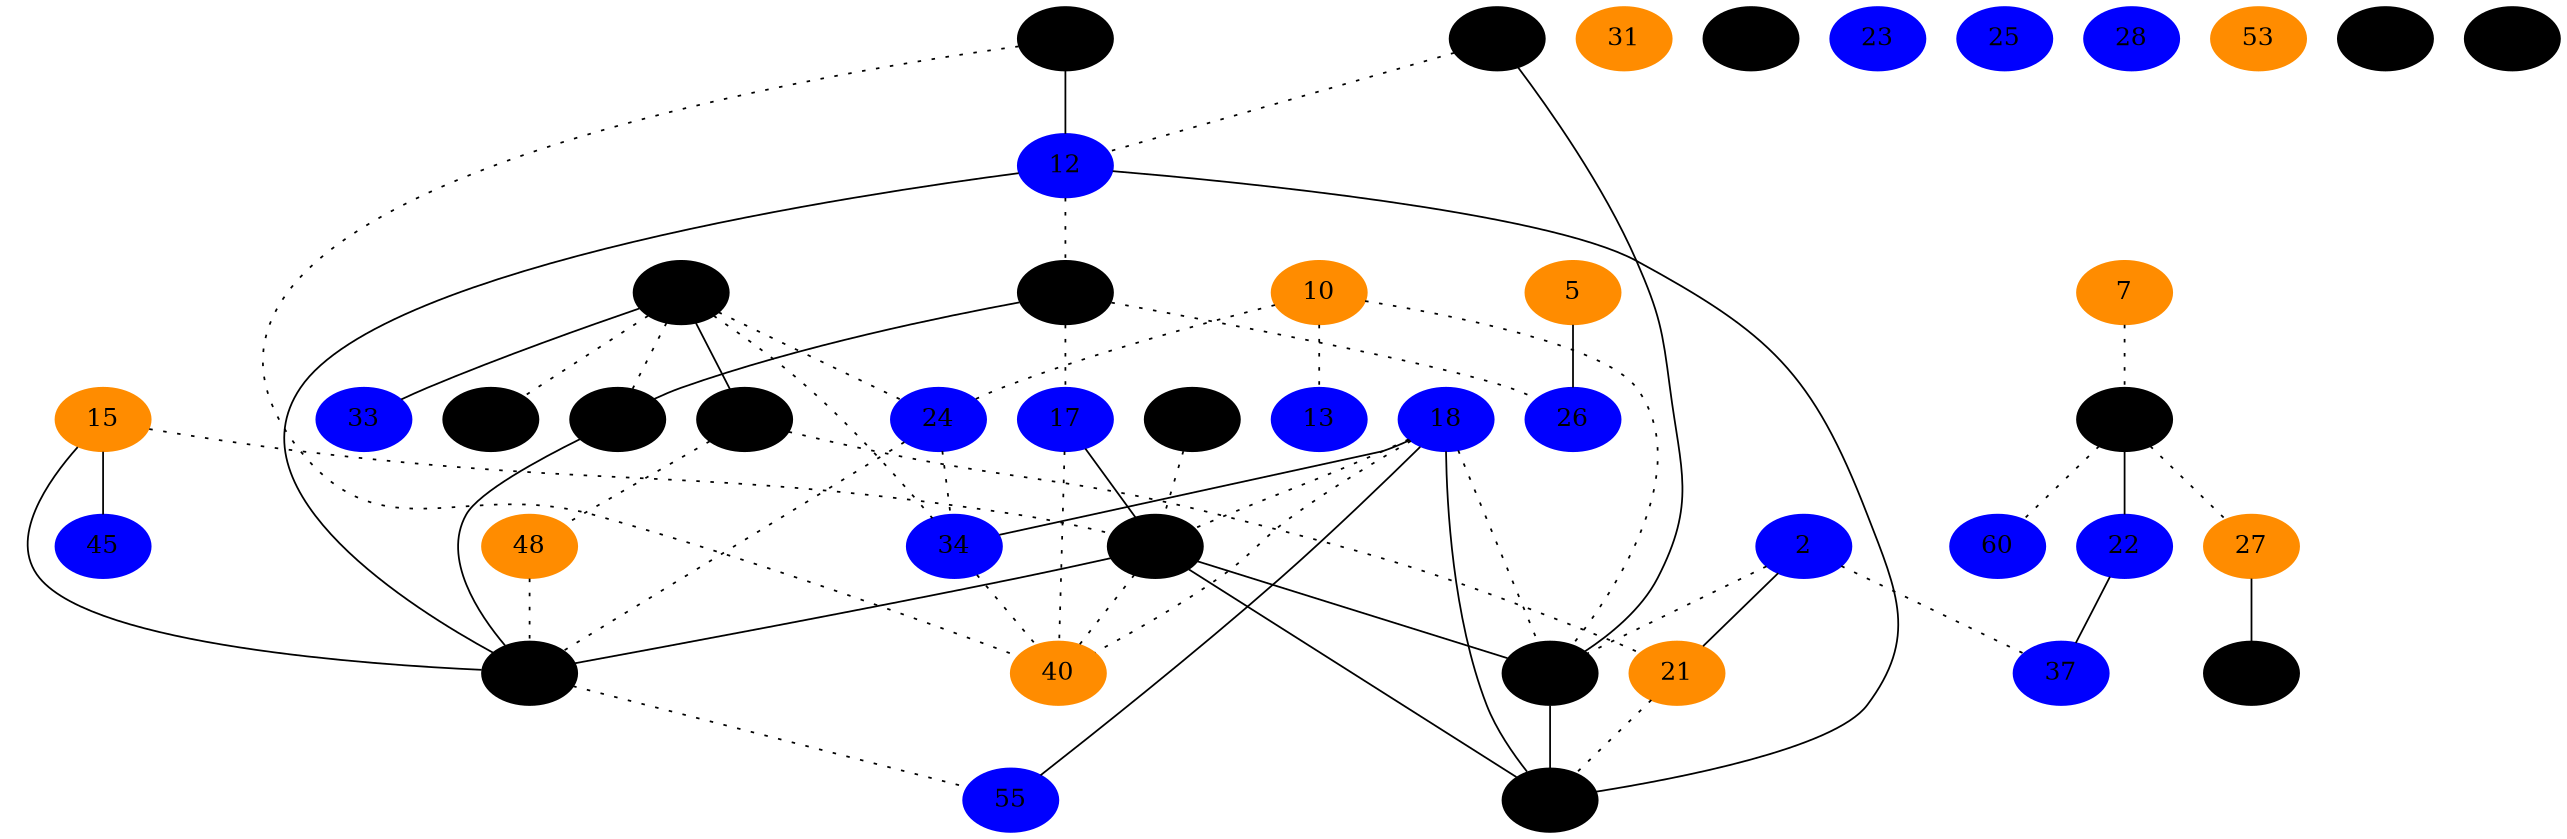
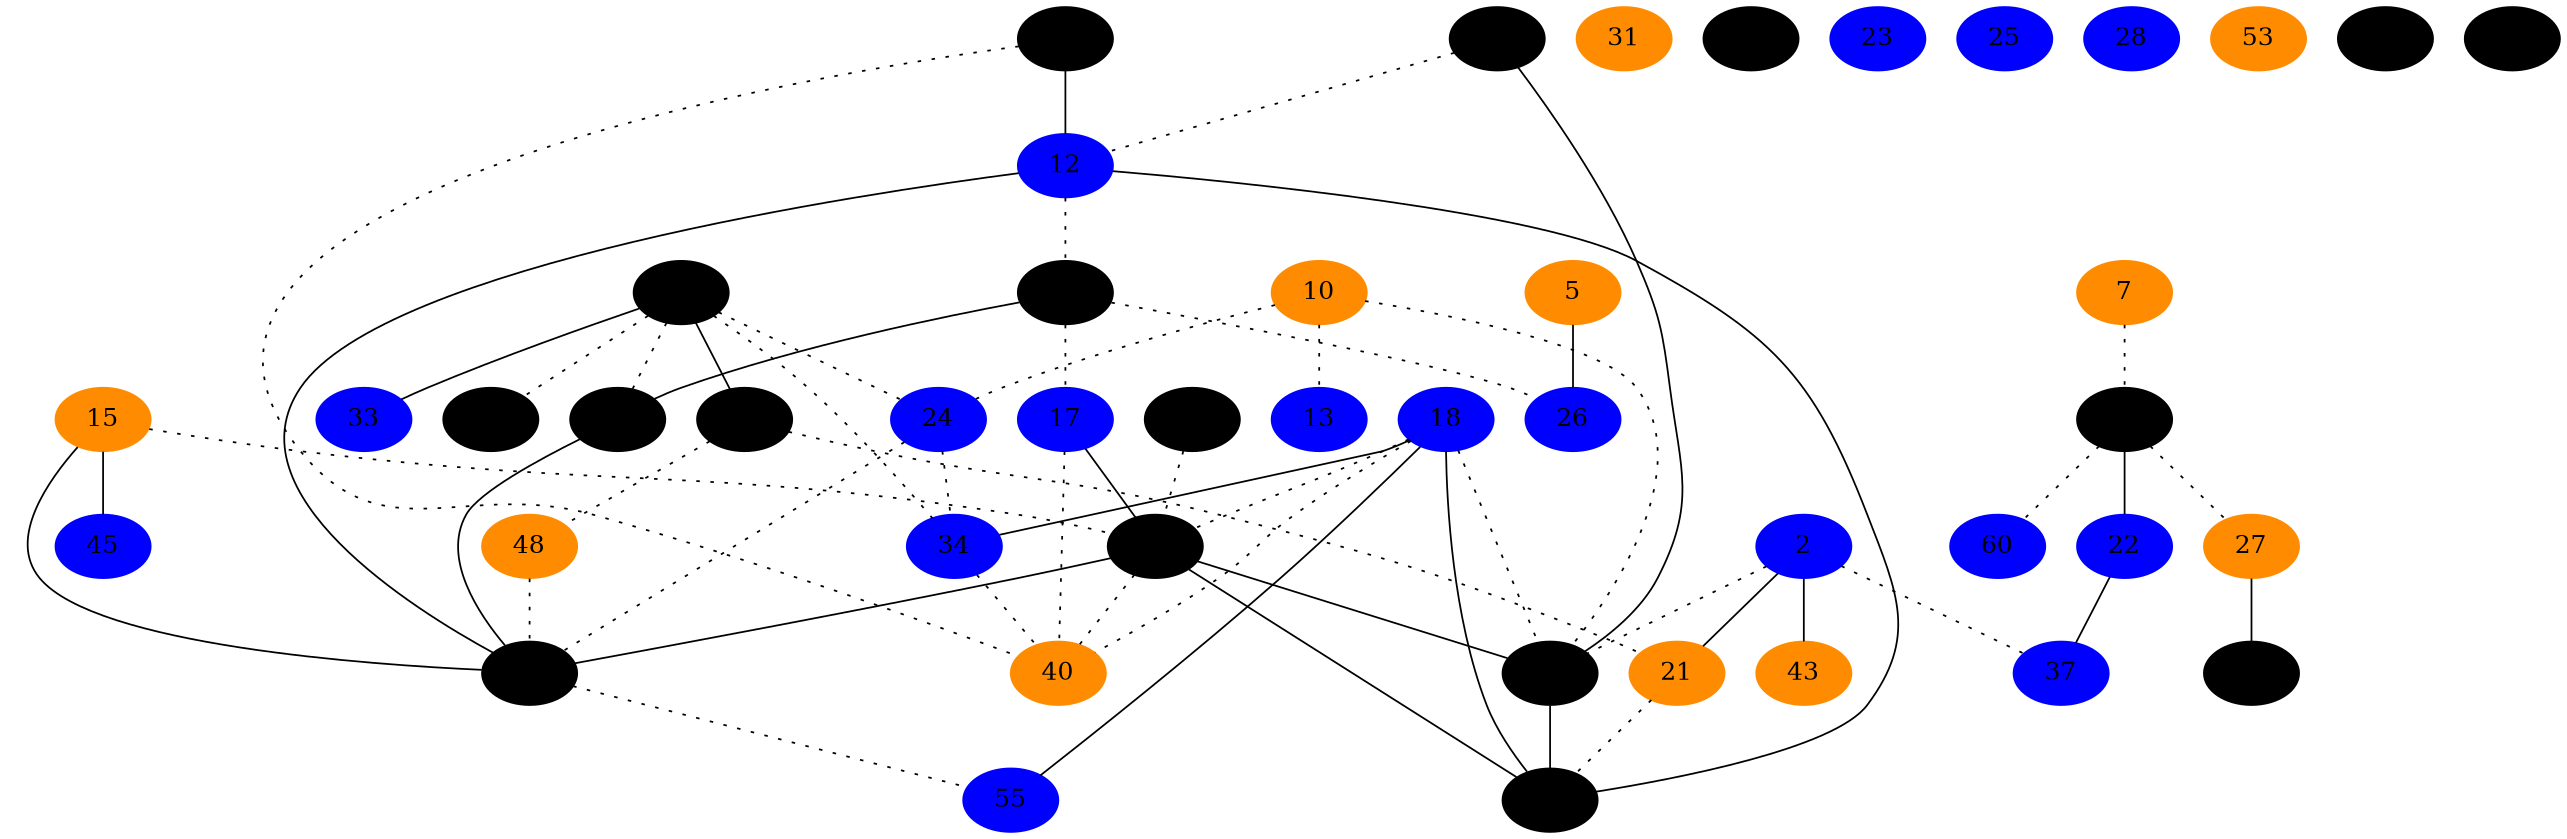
none -> (1804, 673)
